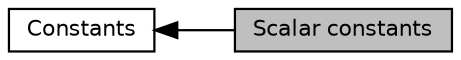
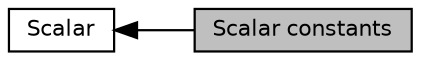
(82, 30) -> (62, 30)
